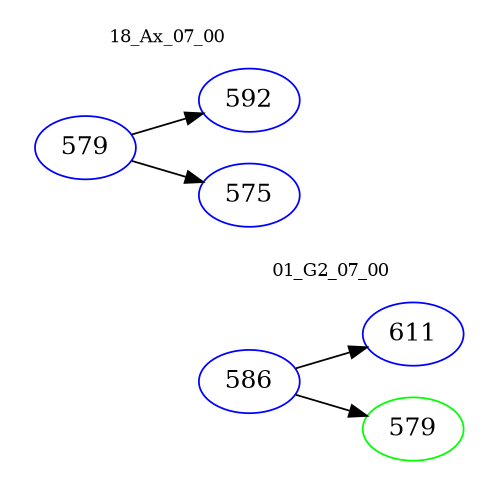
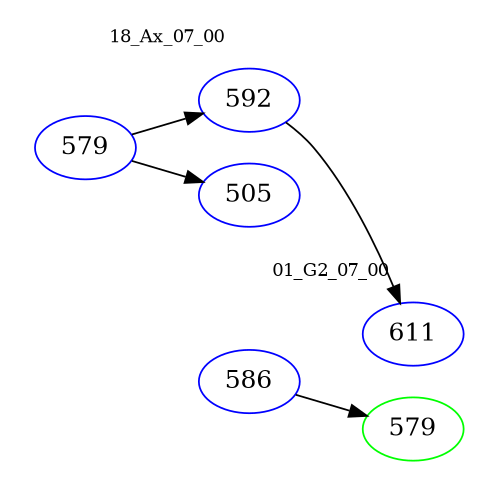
(249, 195) -> (249, 195)
(323, 360) -> (349, 198)
